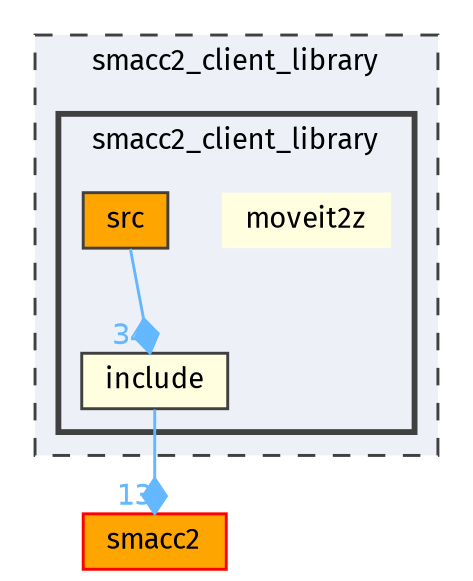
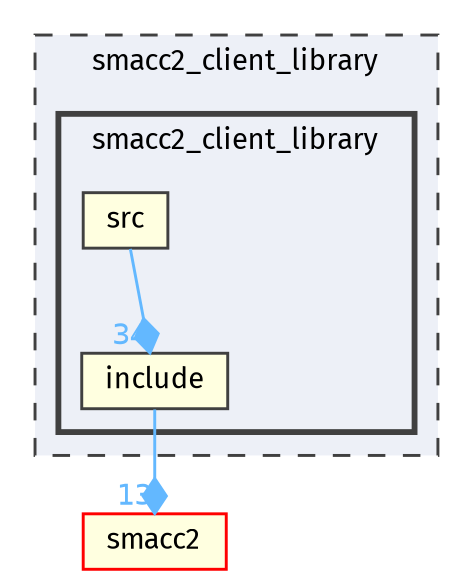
(126, 220) -> (126, 220)
(307, 220) -> none
(155, 542) -> (155, 542)
